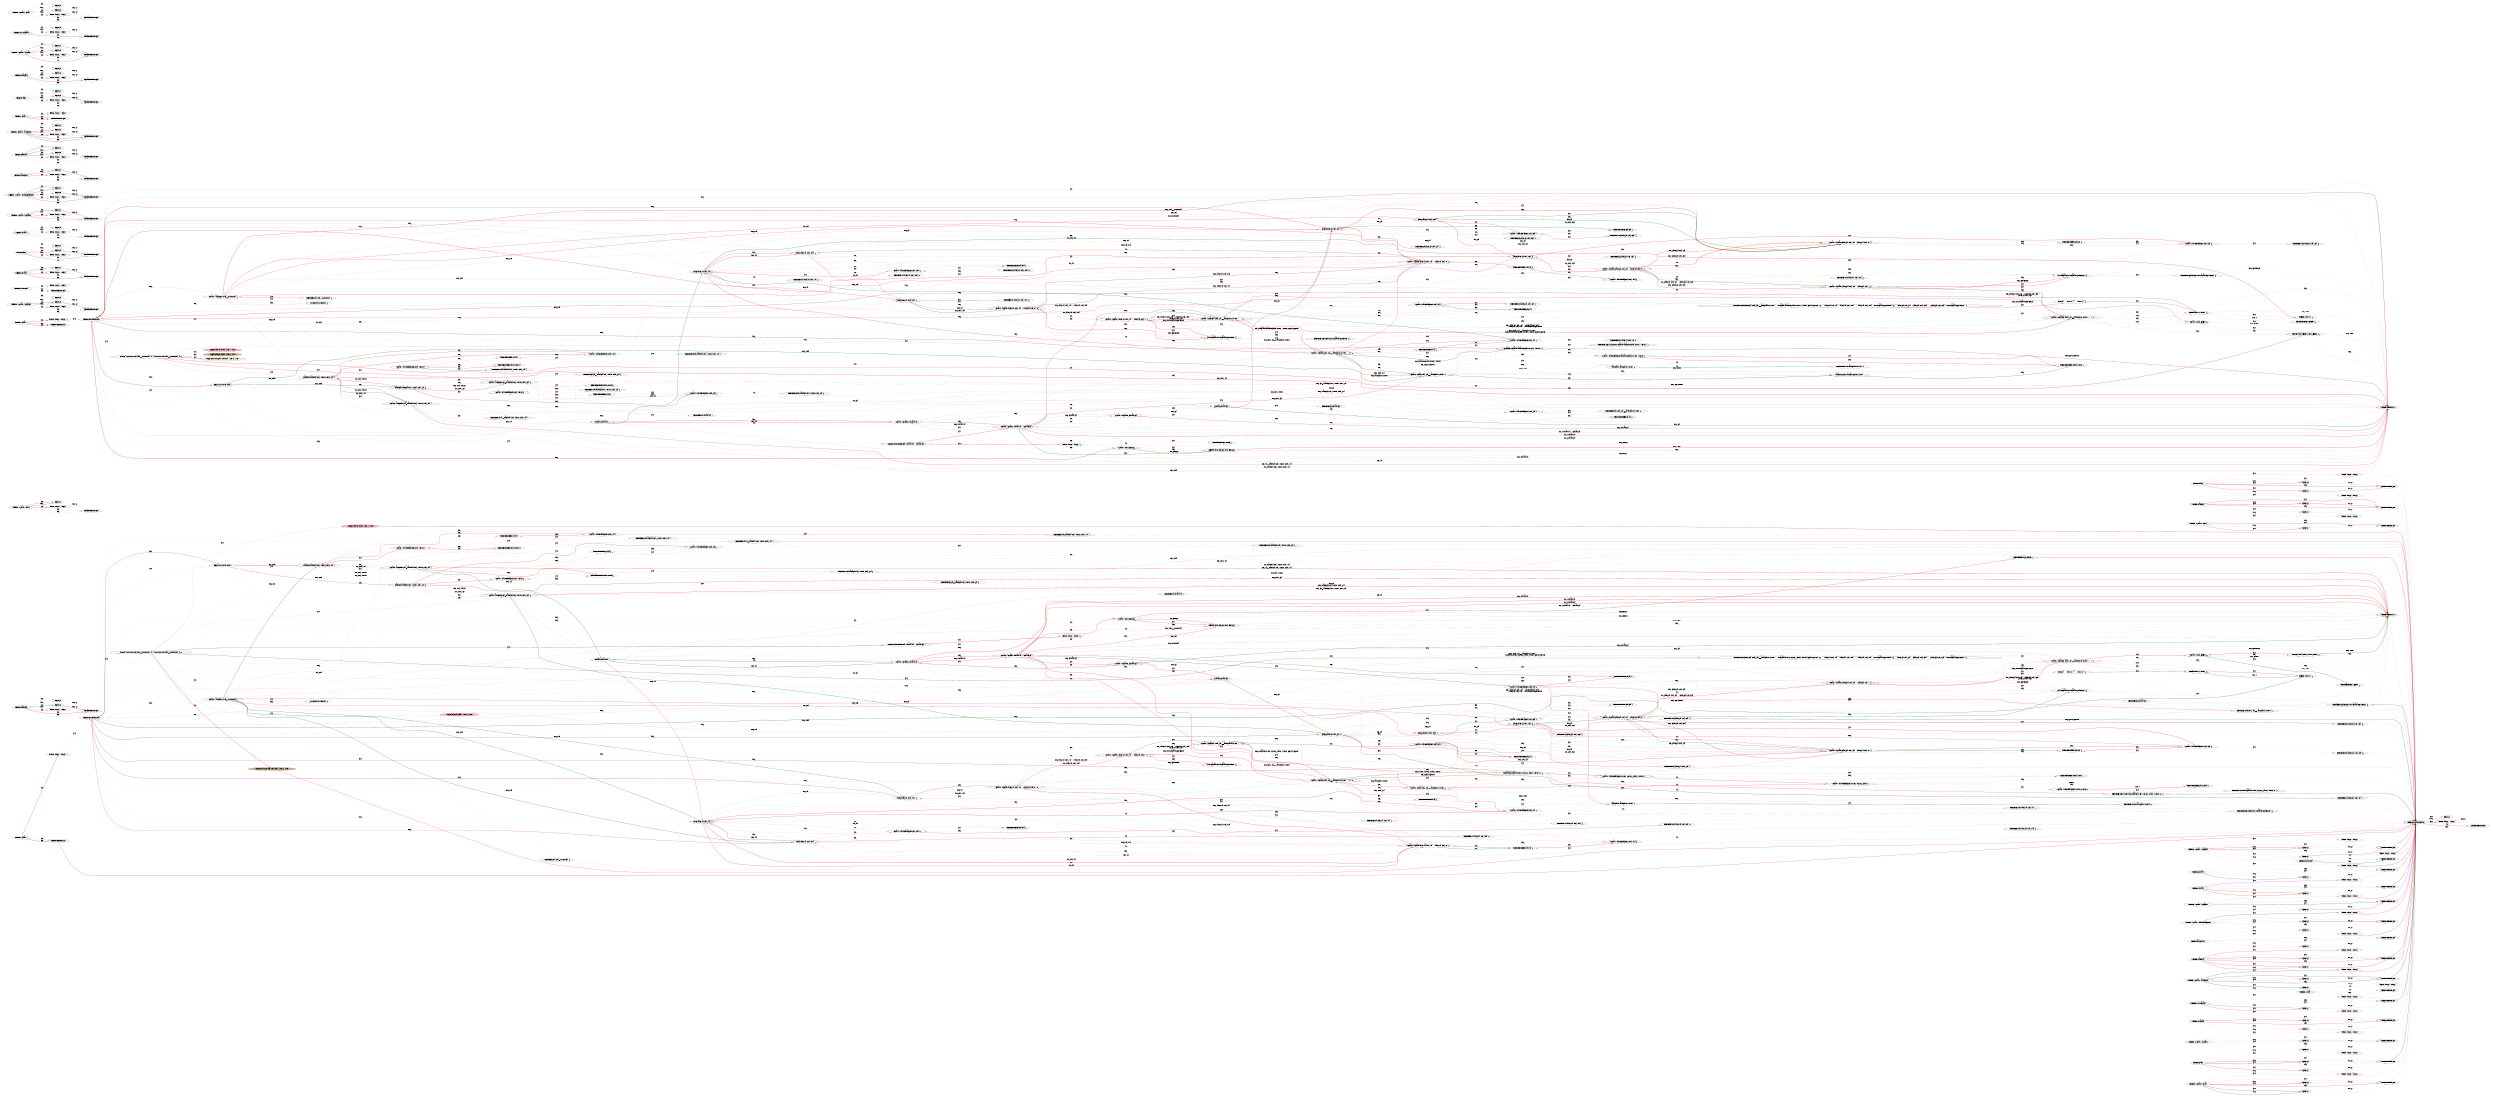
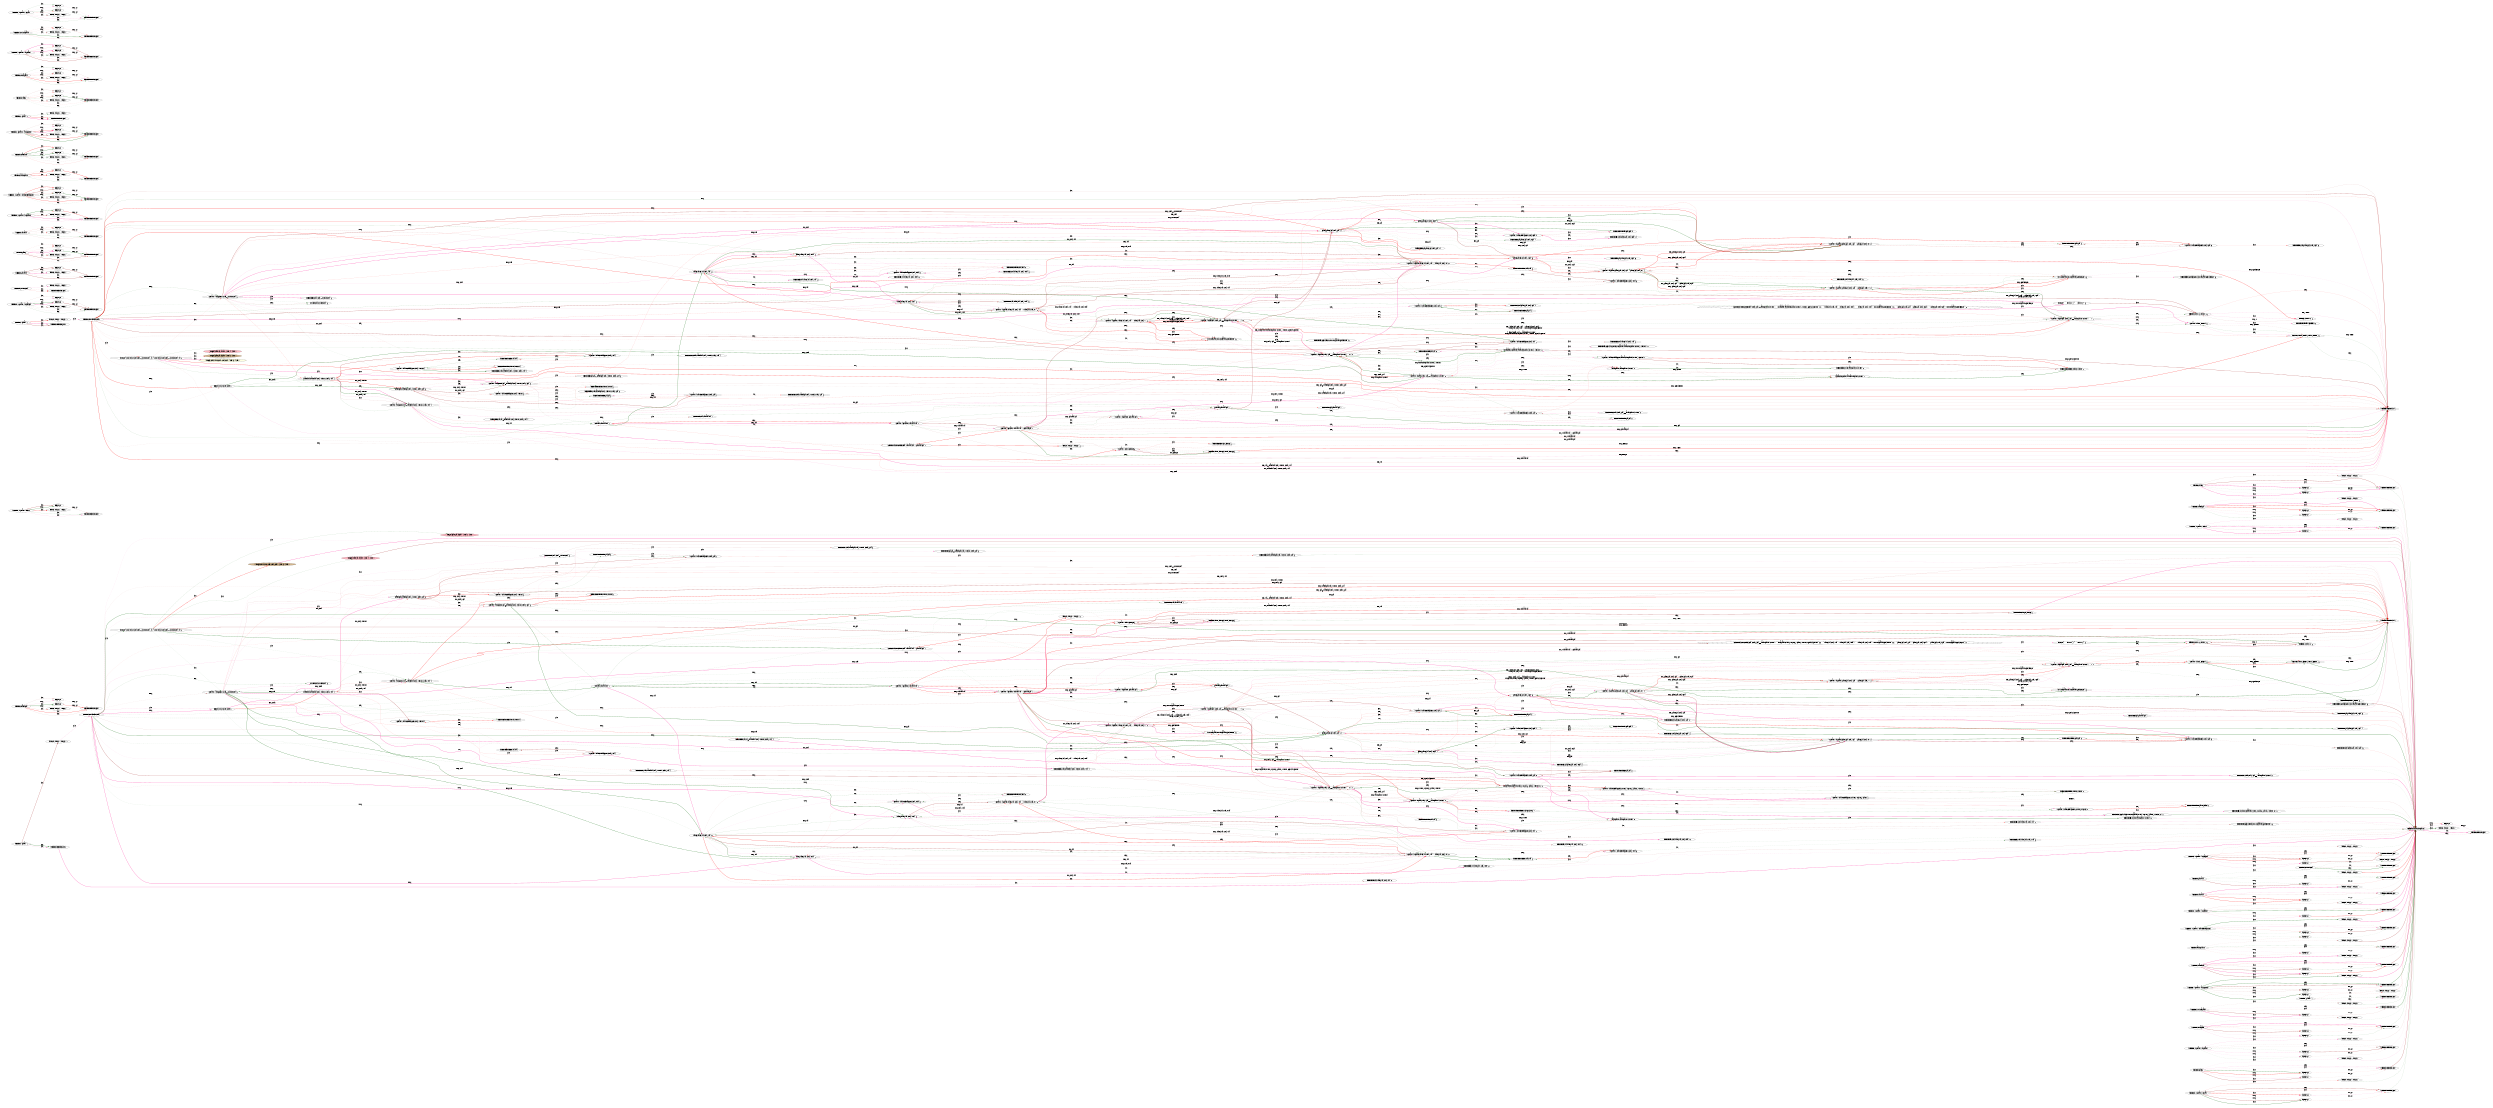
(2029, 785) -> none
(2138, 787) -> (2138, 807)
none -> (1523, 811)
